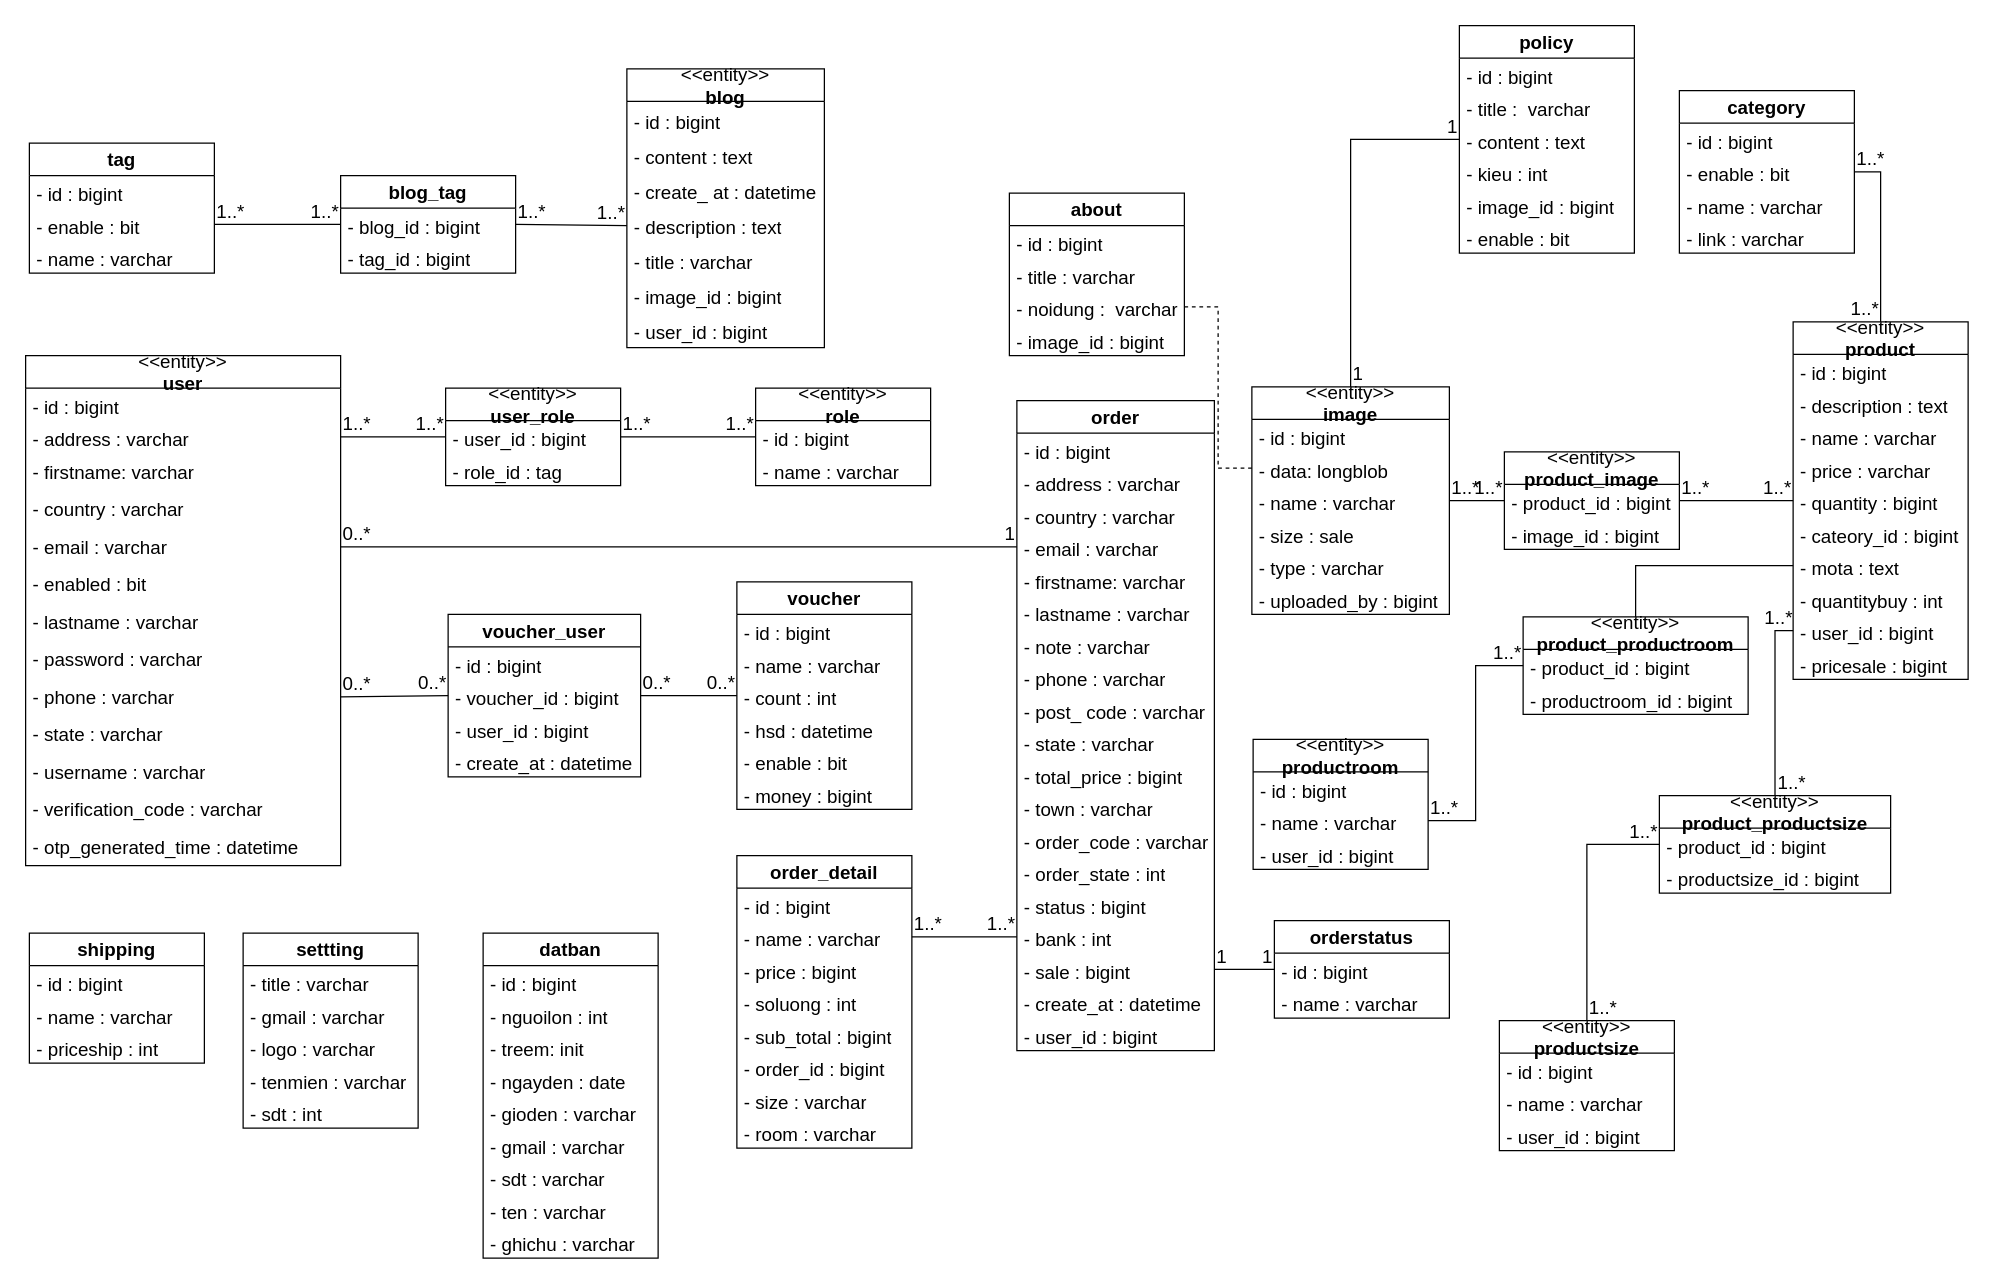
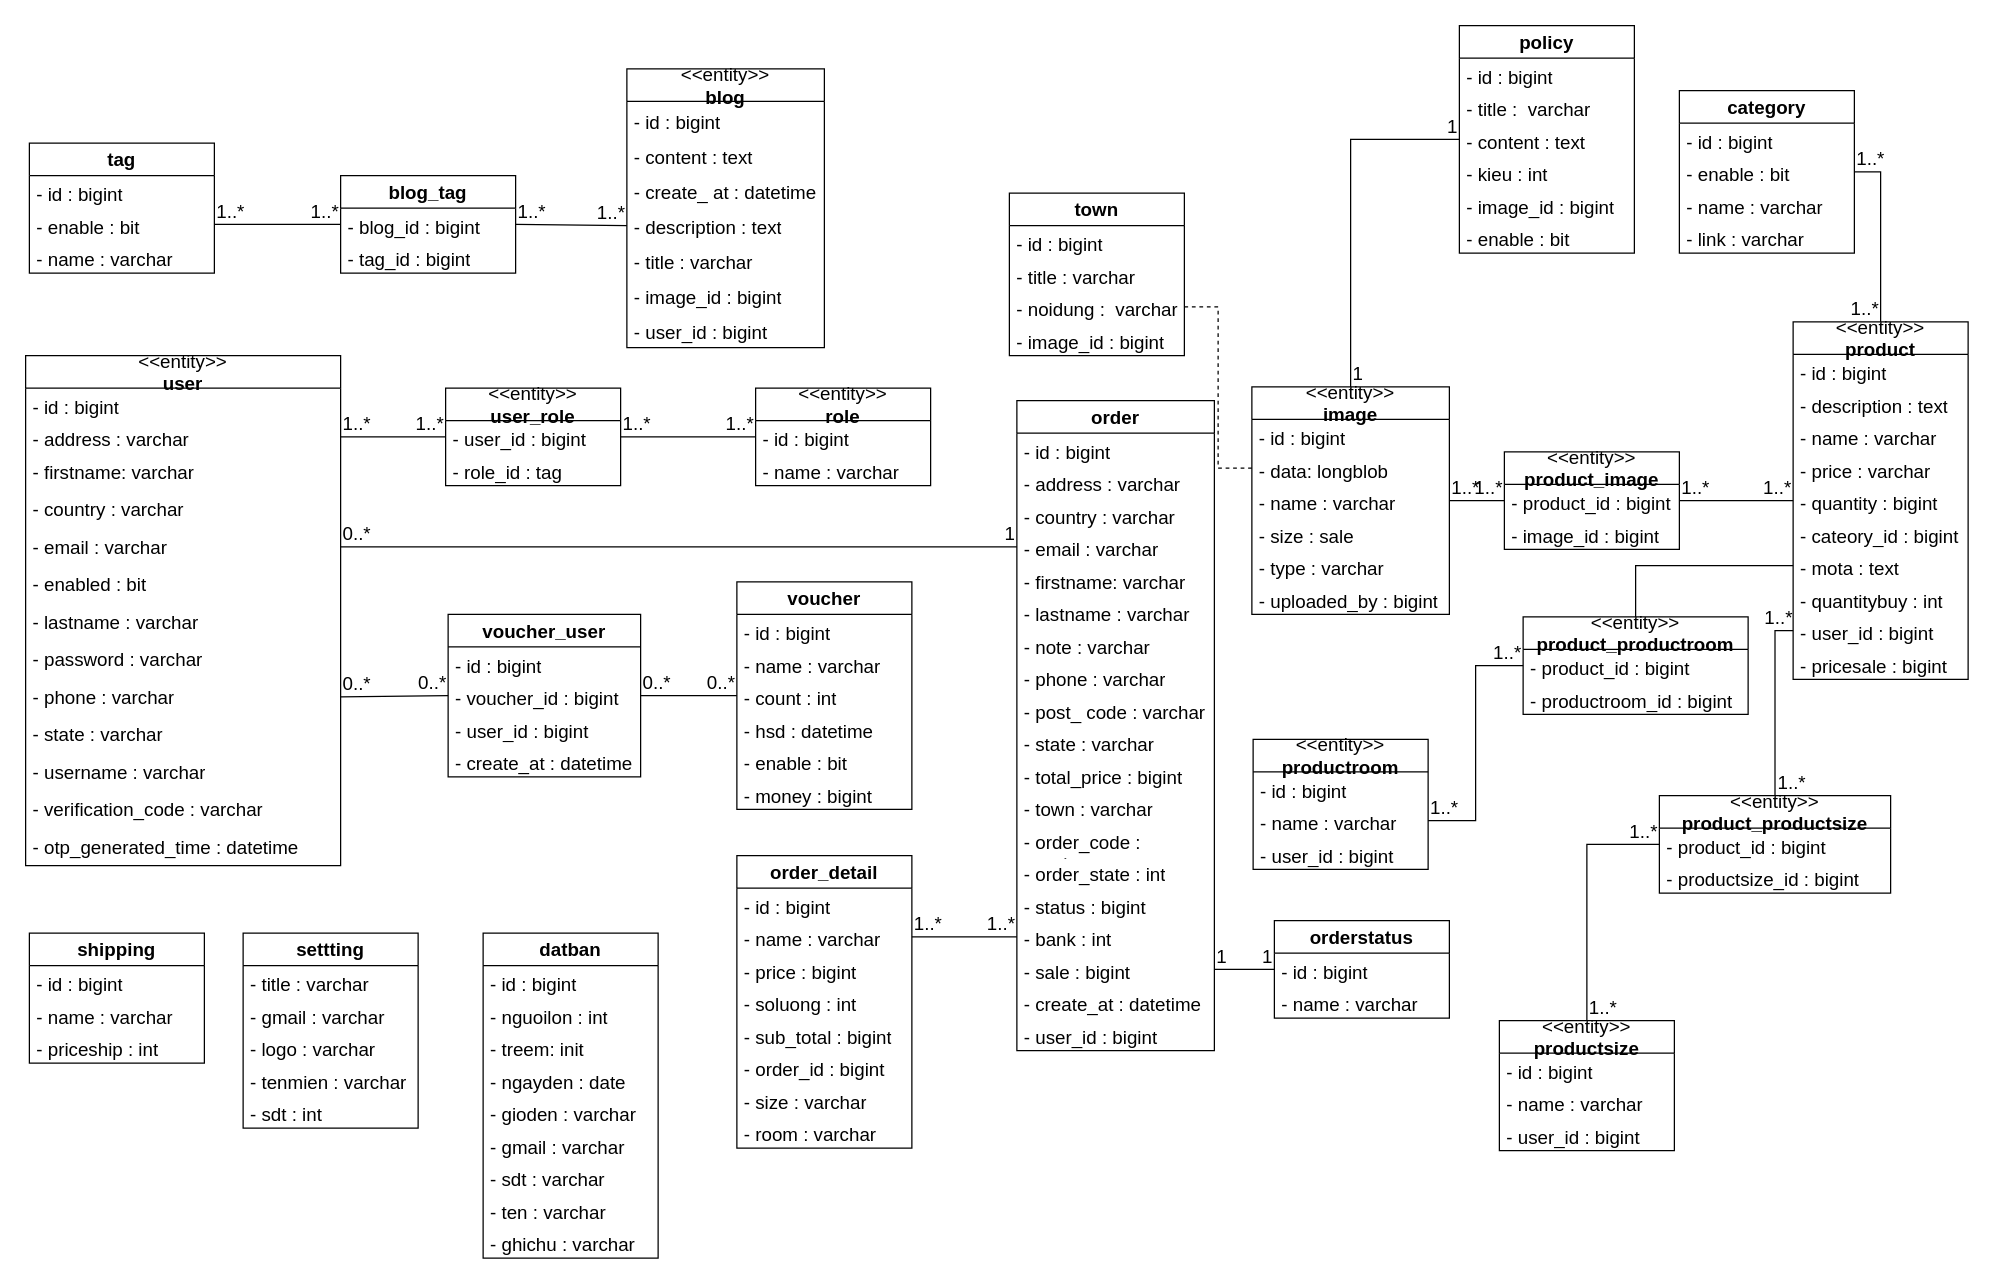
(1097, 209) -> (1097, 209)
(1117, 854) -> (1117, 854)
